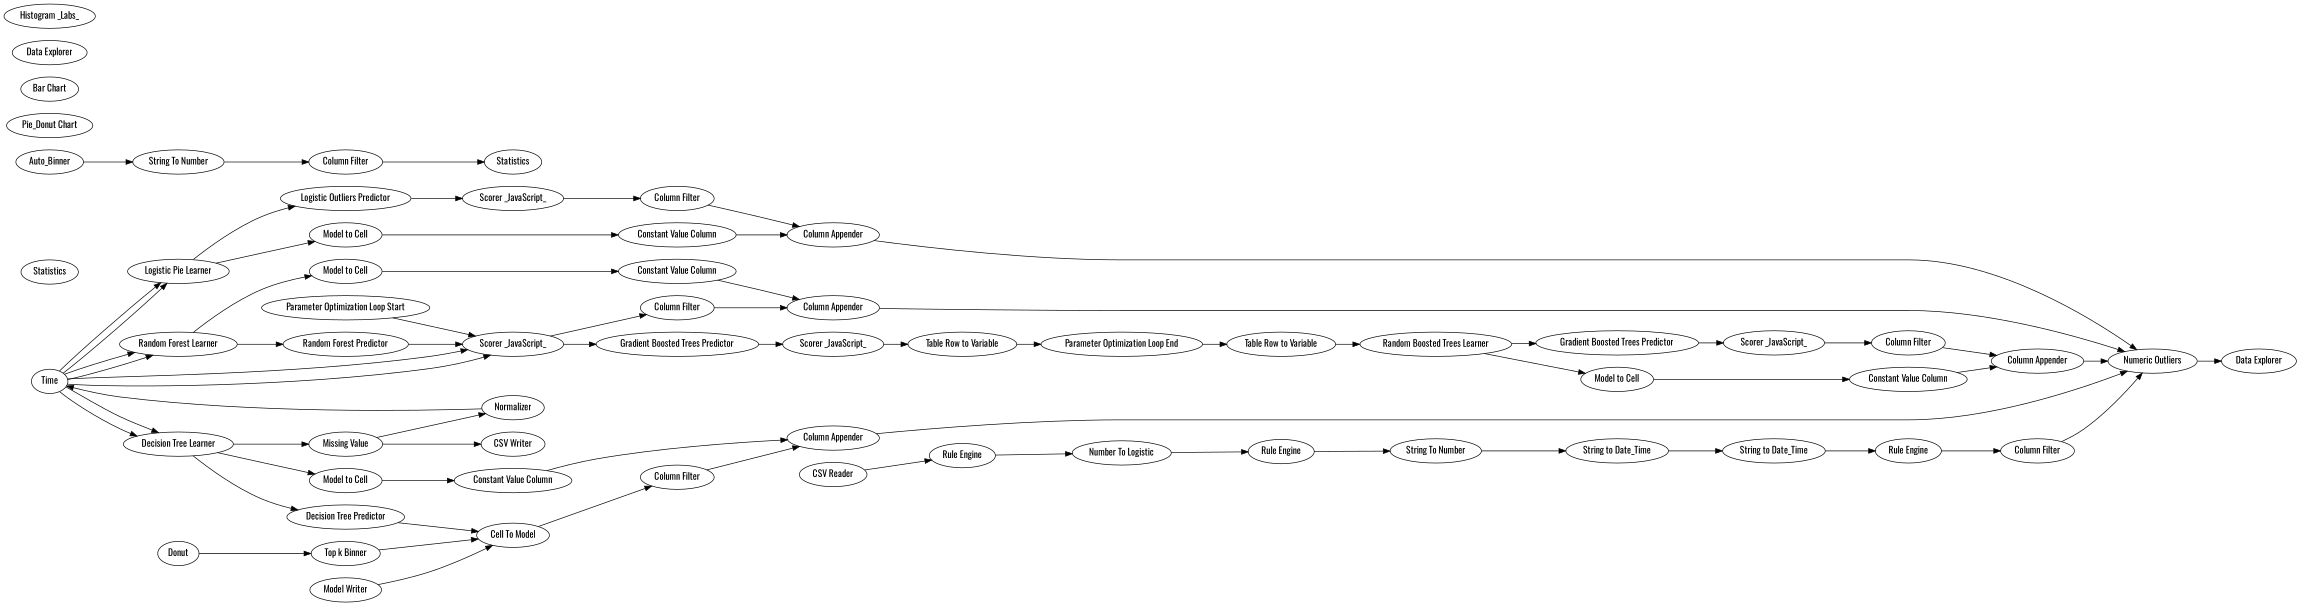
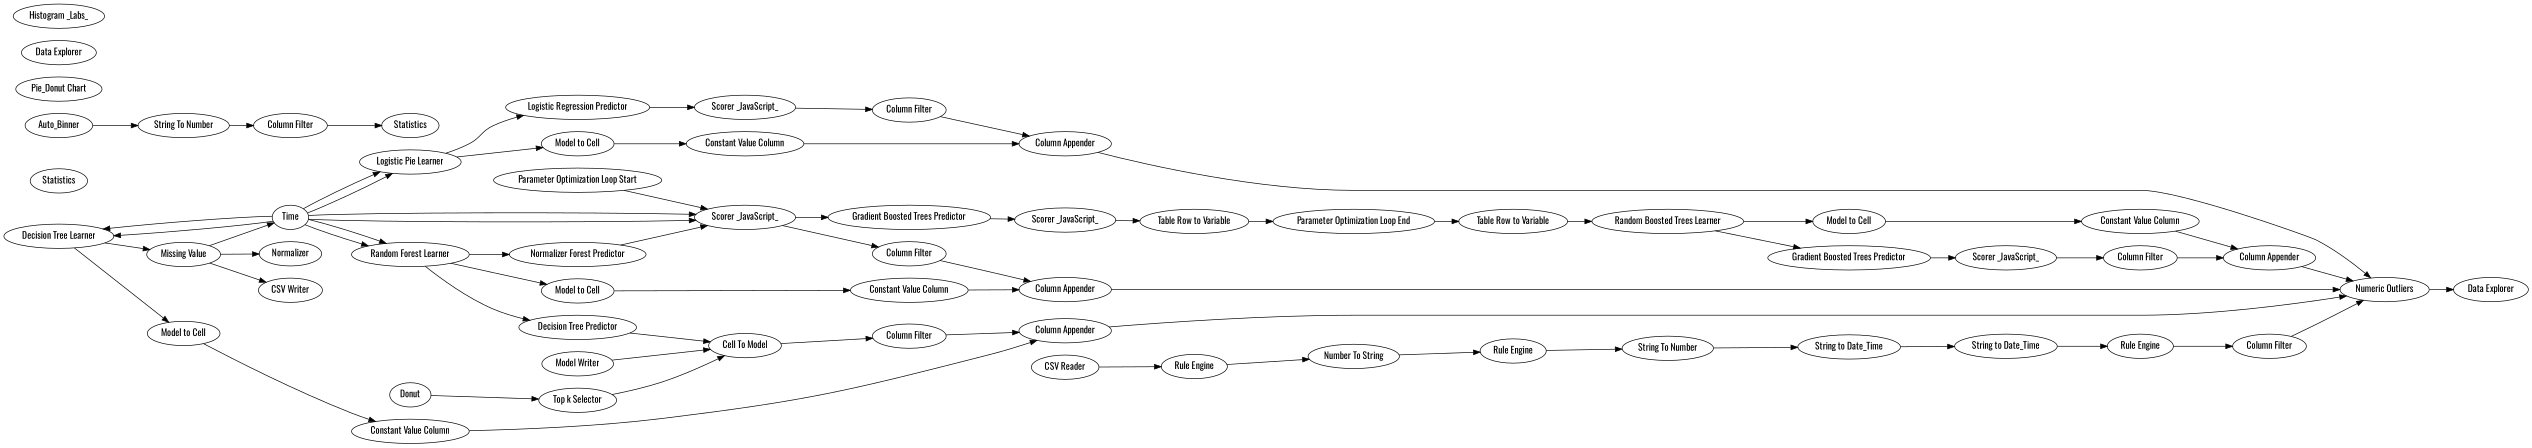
(50, 89) -> none
(346, 198) -> (578, 107)
(346, 344) -> (578, 254)
(277, 409) -> (239, 235)
(1122, 453) -> (1354, 356)
(239, 488) -> (471, 298)
(346, 554) -> (578, 400)
